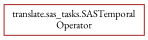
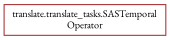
(74, 20) -> (85, 20)
